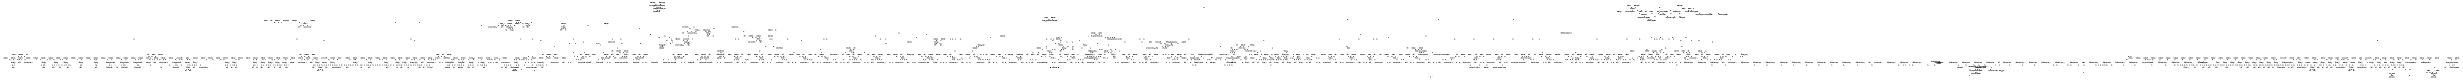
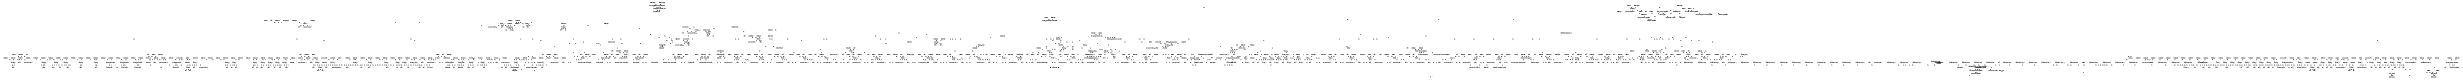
(1251, 51) -> none
